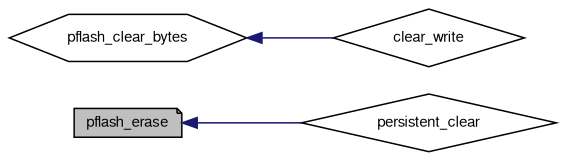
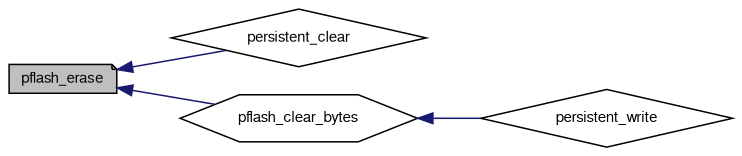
(429, 38) -> (607, 118)
none -> (174, 97)
